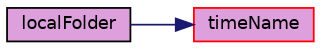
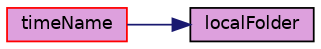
(153, 25) -> (150, 25)
